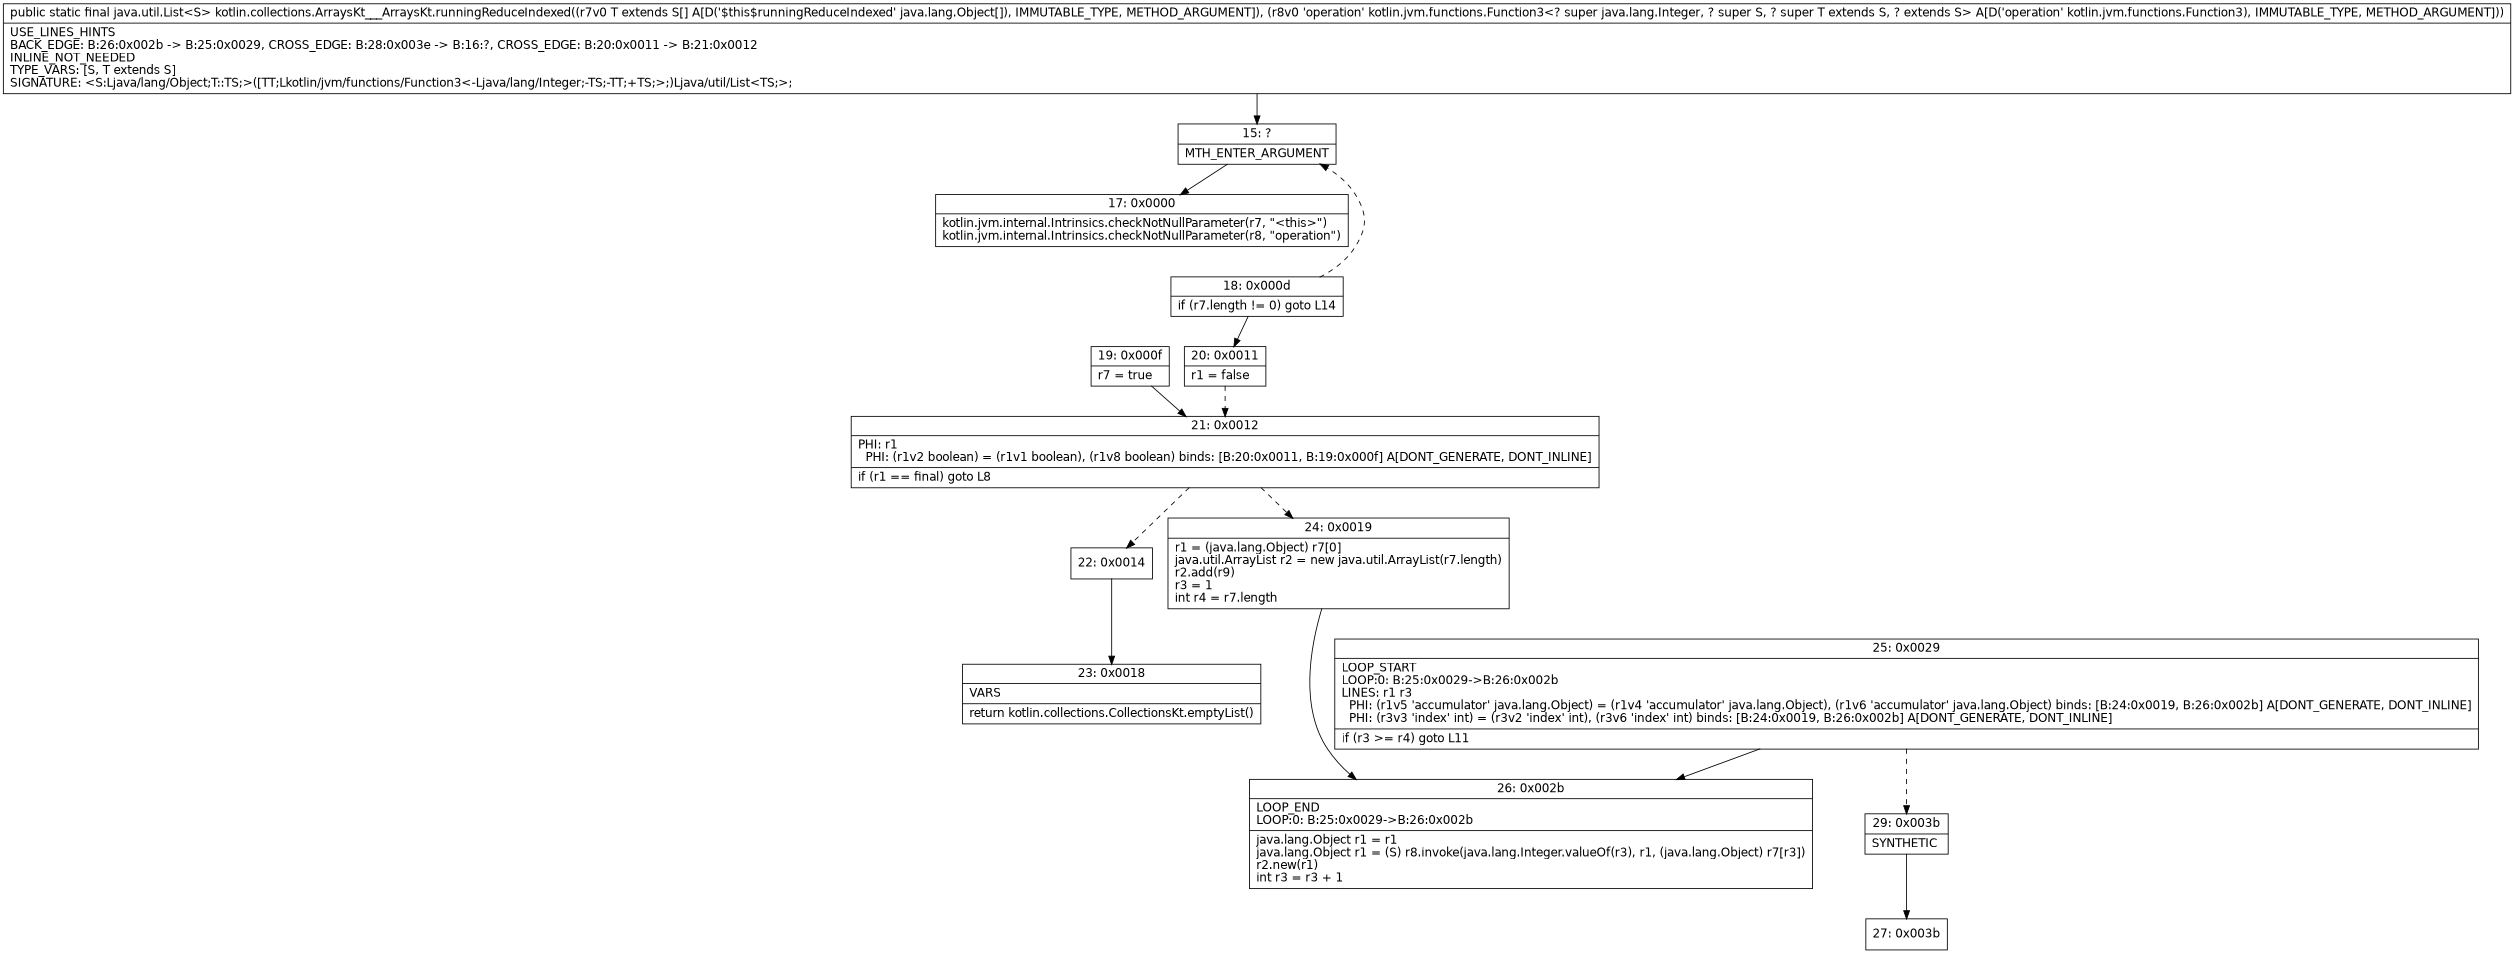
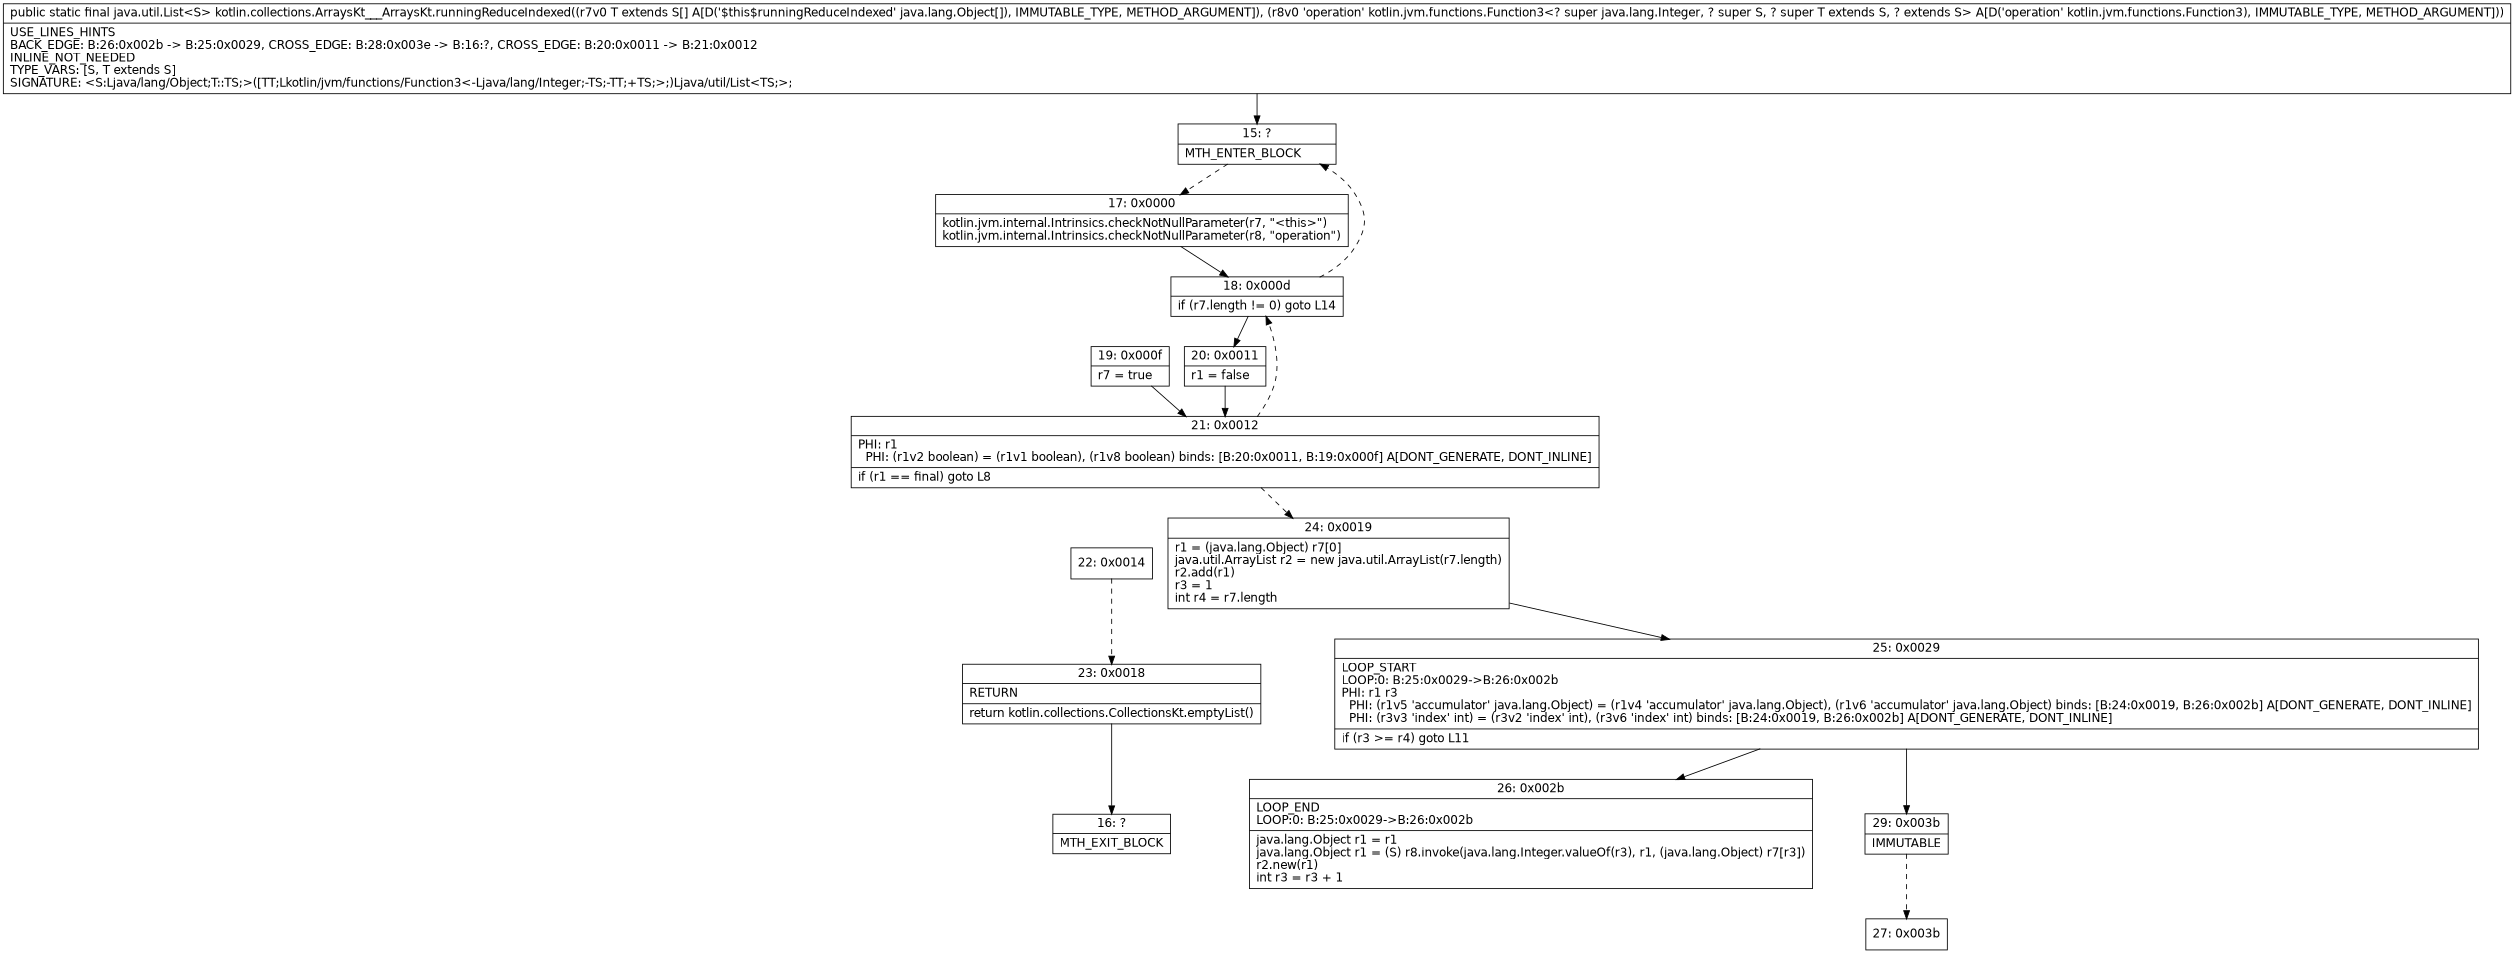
(1257, 154) -> (1243, 154)
(1208, 177) -> (1208, 177)
none -> (1201, 259)
(1225, 397) -> (1225, 397)
(1161, 515) -> (1277, 372)
(1205, 573) -> (1205, 573)
(1112, 617) -> (1112, 617)
(985, 693) -> (994, 693)
(1379, 693) -> (1372, 693)
(1310, 697) -> (1585, 620)
(1907, 777) -> (1907, 777)
none -> (1112, 834)
(1905, 844) -> (1907, 844)
(1907, 882) -> (1907, 882)
